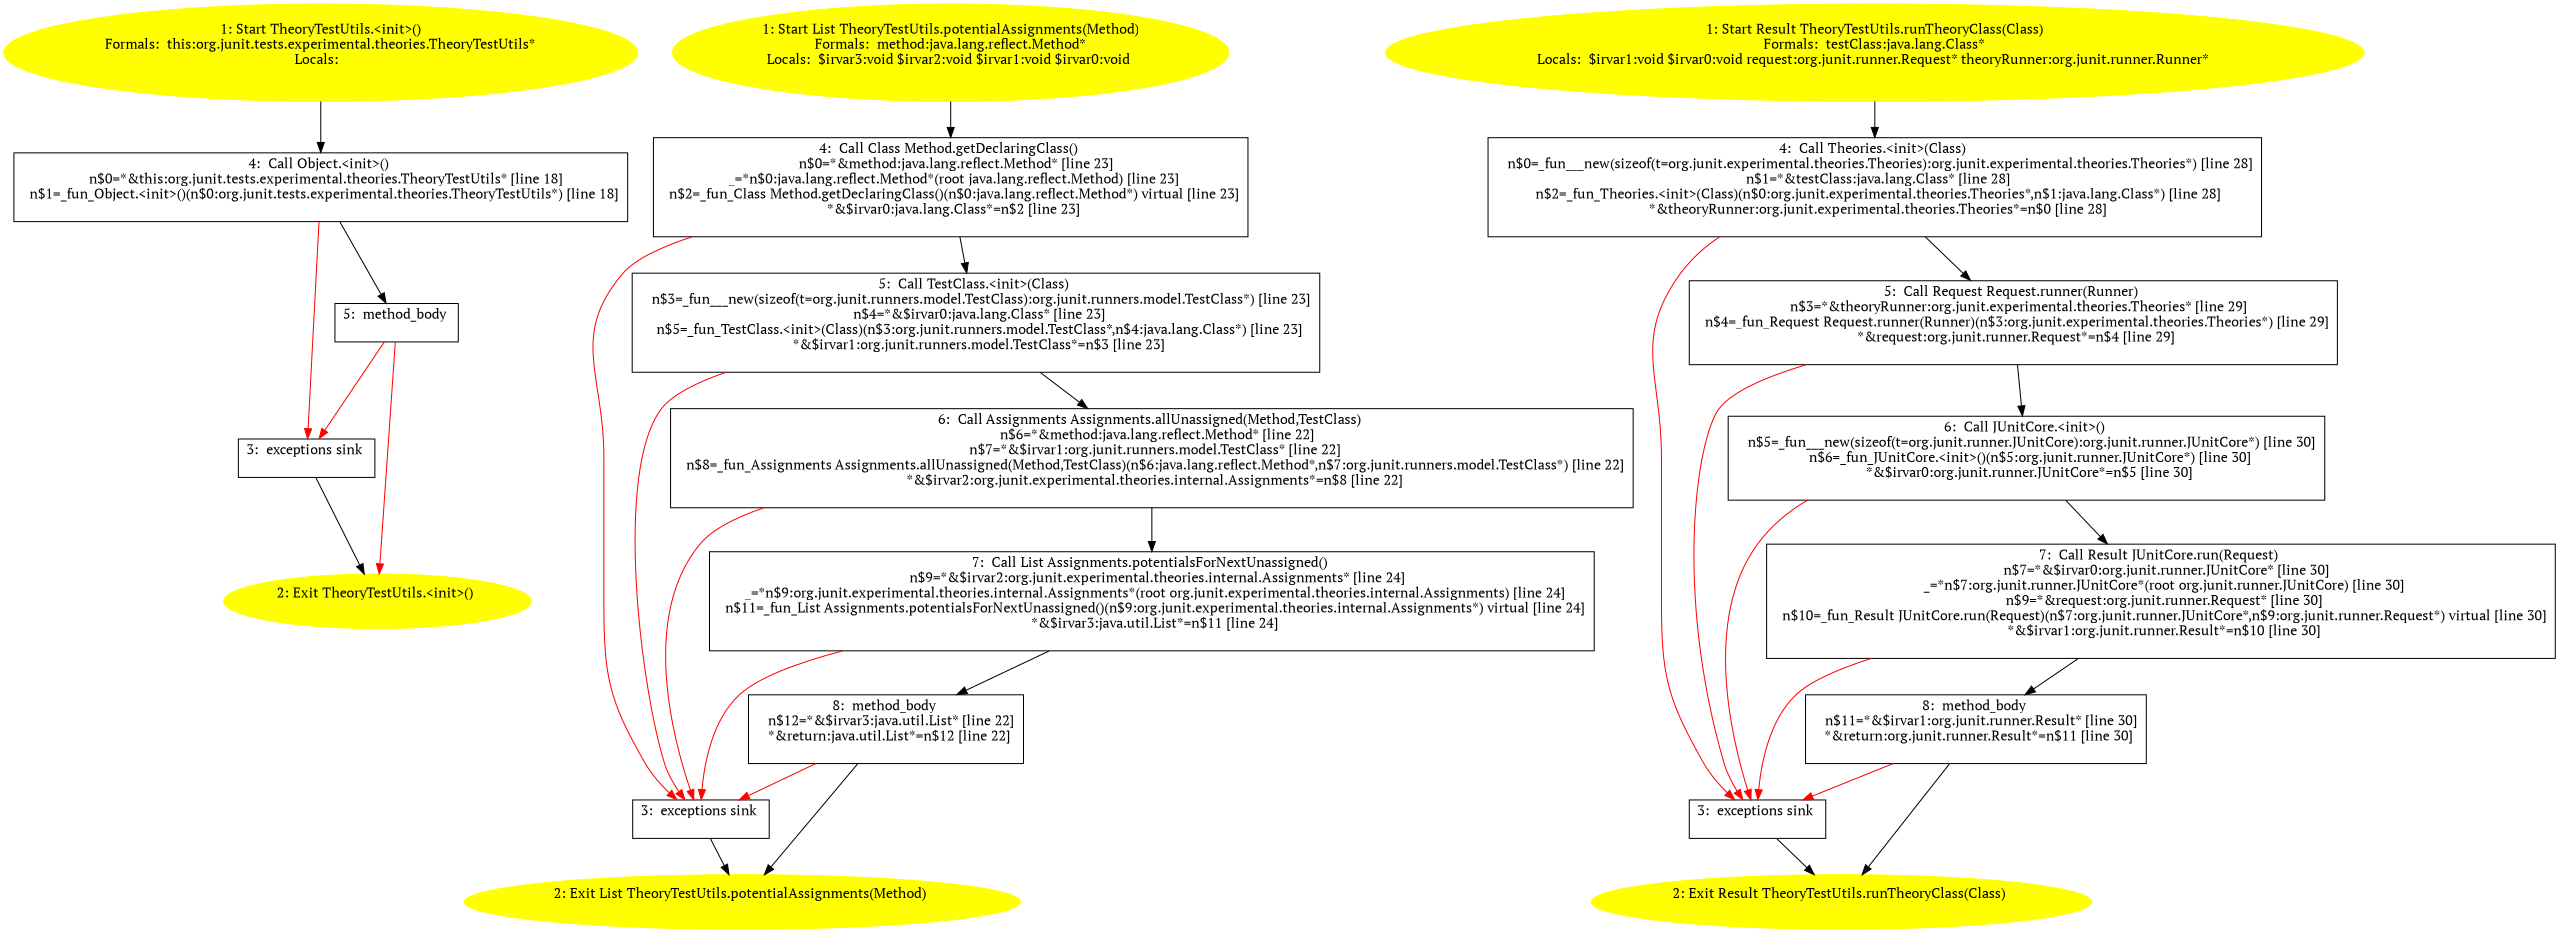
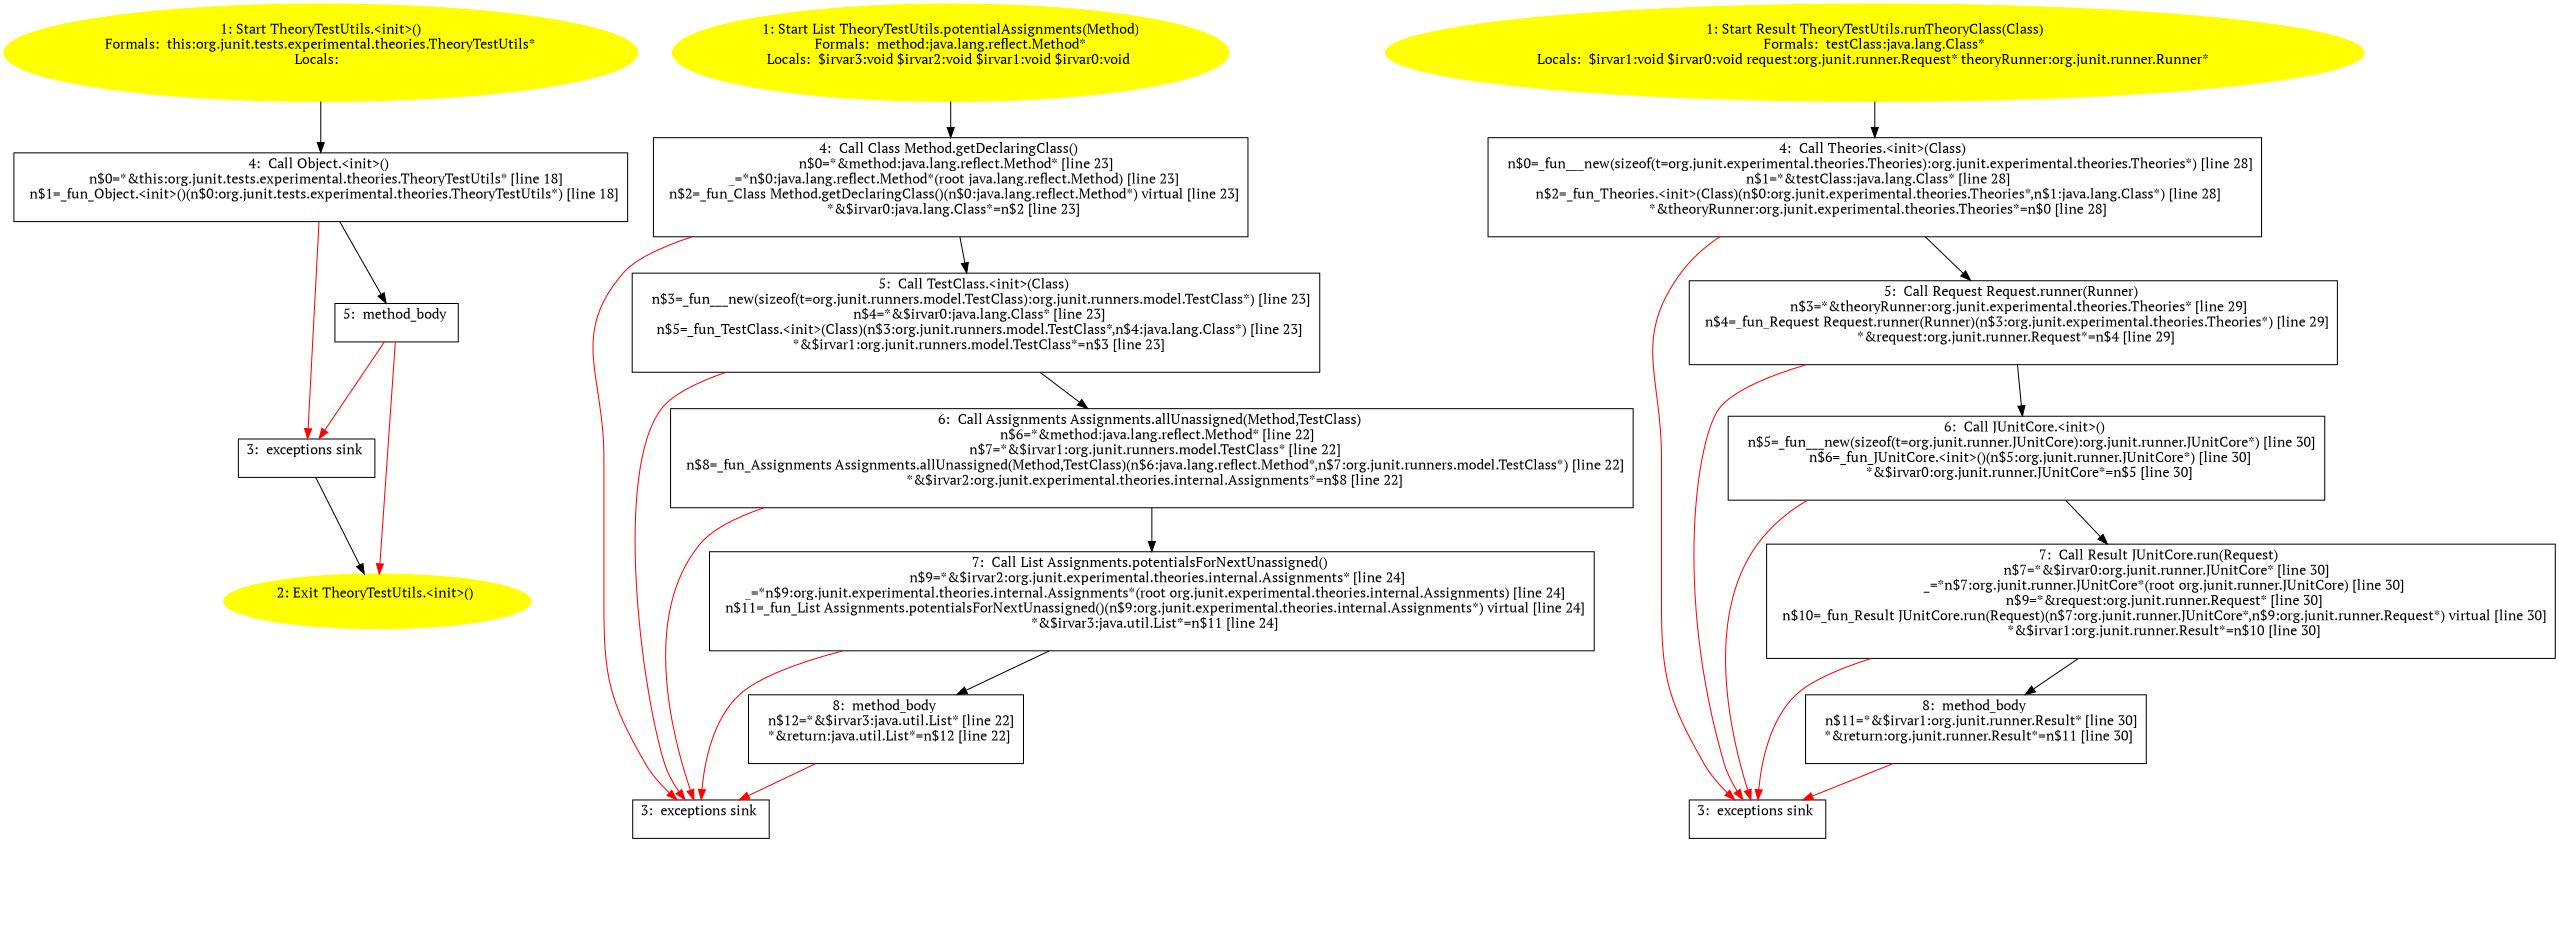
(742, 902) -> none
(1841, 902) -> none
